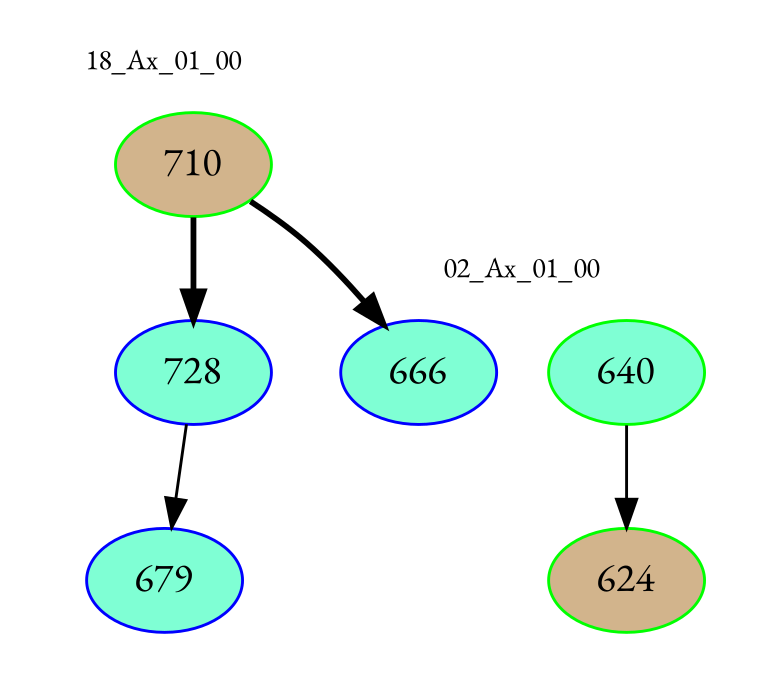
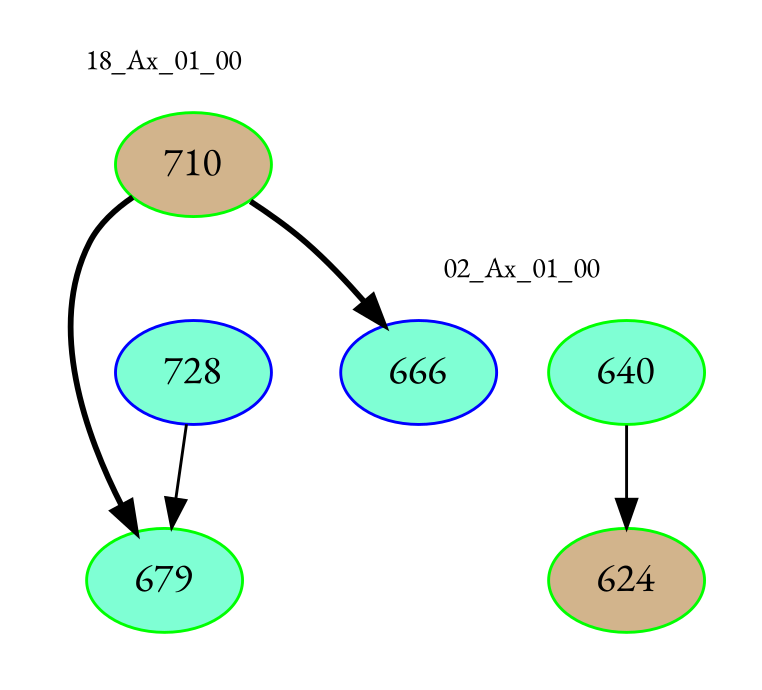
(193, 254) -> (71, 346)
(165, 580) -> (165, 580)
